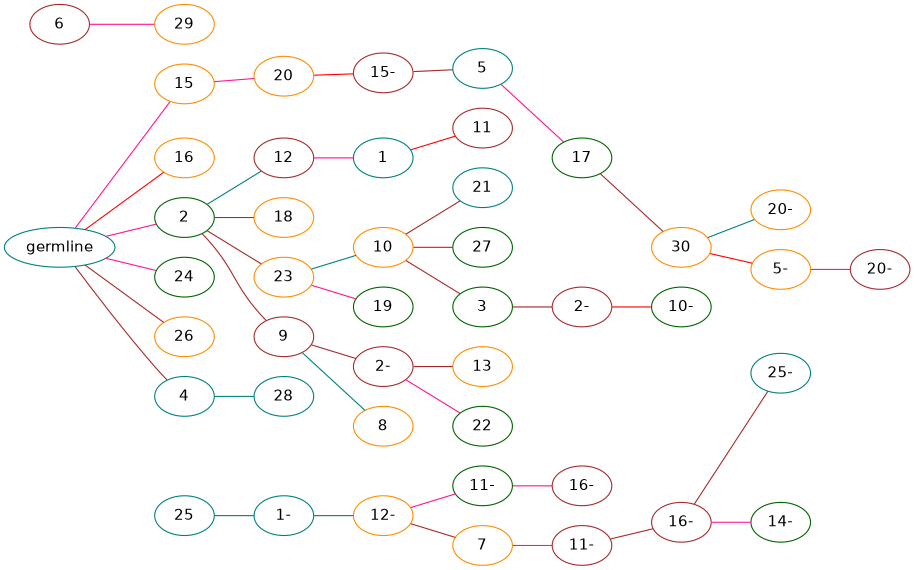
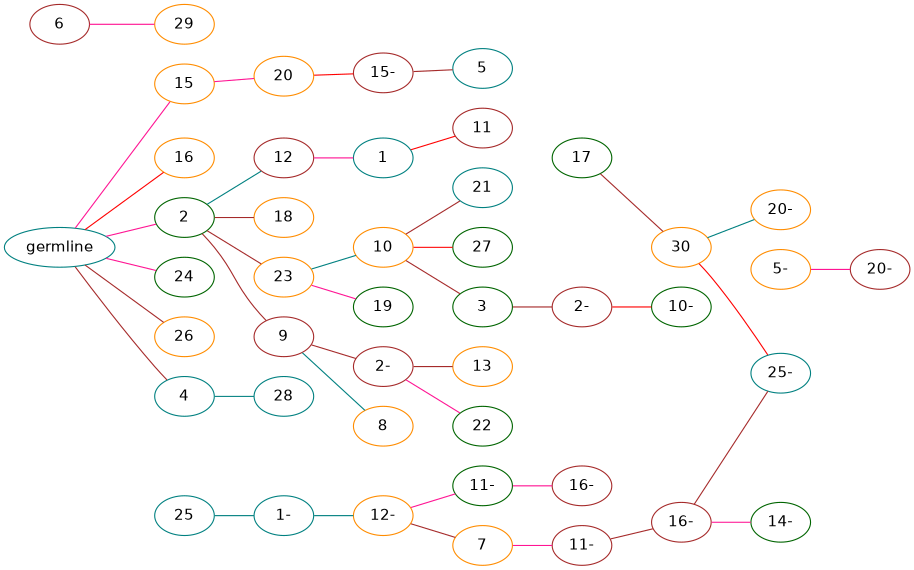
(532, 113) -> none
(731, 258) -> (735, 308)
